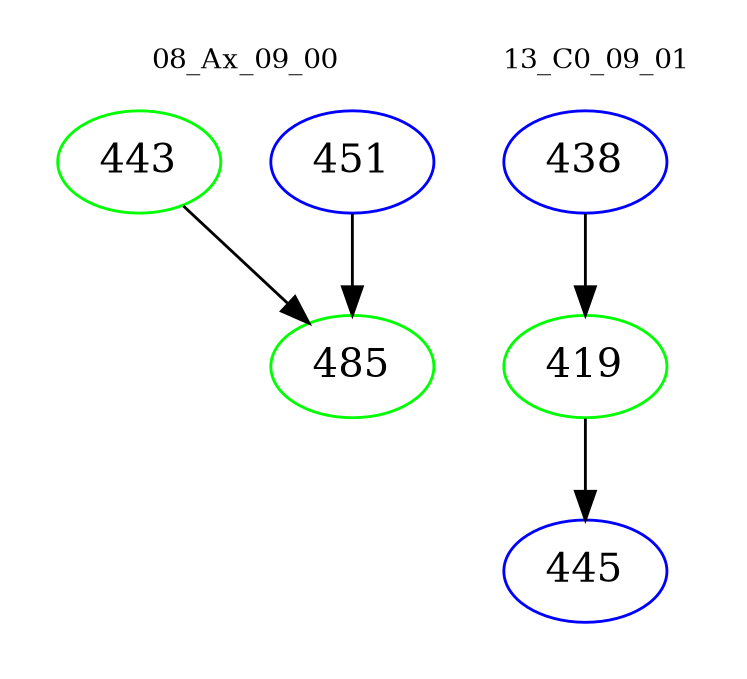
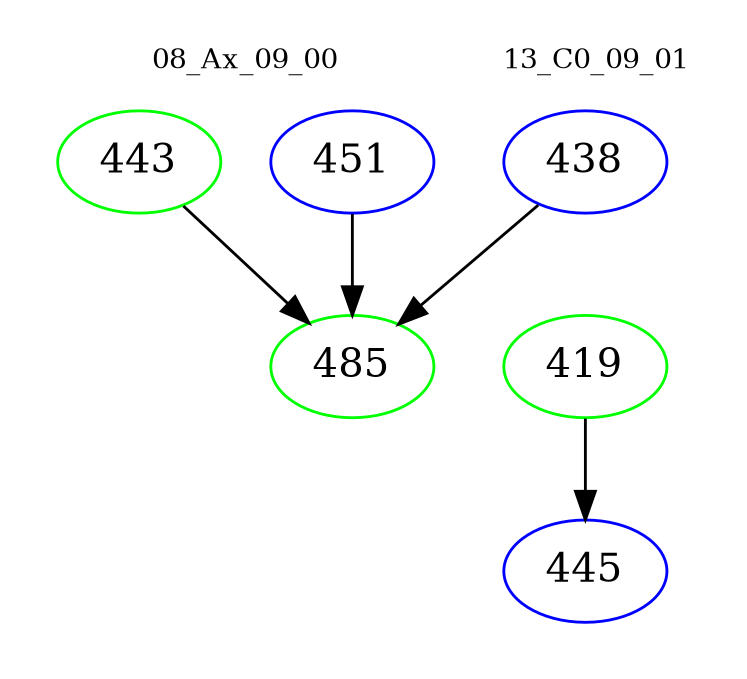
(585, 250) -> (500, 238)
